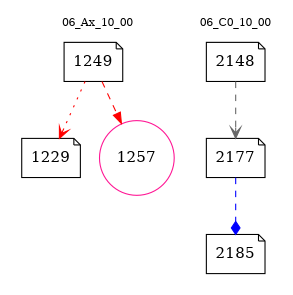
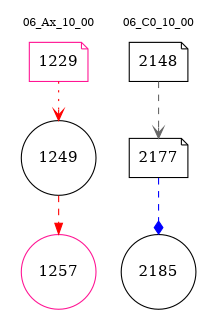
(93, 62) -> (59, 158)
(74, 105) -> (59, 95)
(51, 158) -> (59, 62)
(236, 254) -> (159, 272)
